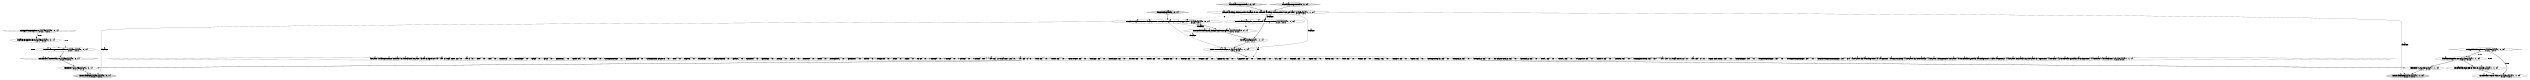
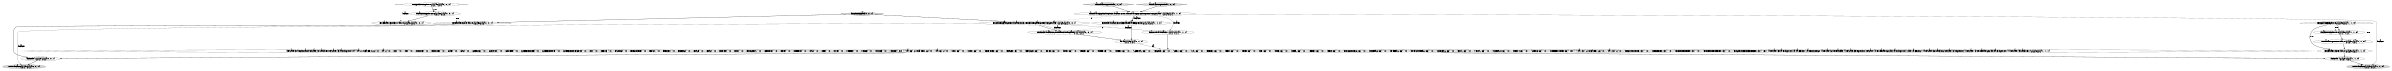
(66, 40) -> (405, 14)
(50, 45) -> (419, 18)
(1241, 45) -> none
(62, 54) -> (672, 18)
(2443, 63) -> (2345, 54)
